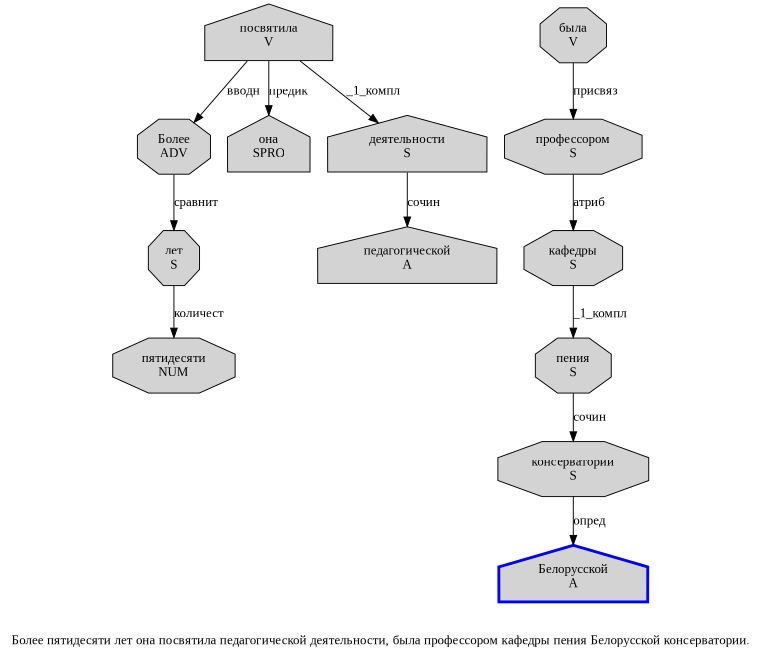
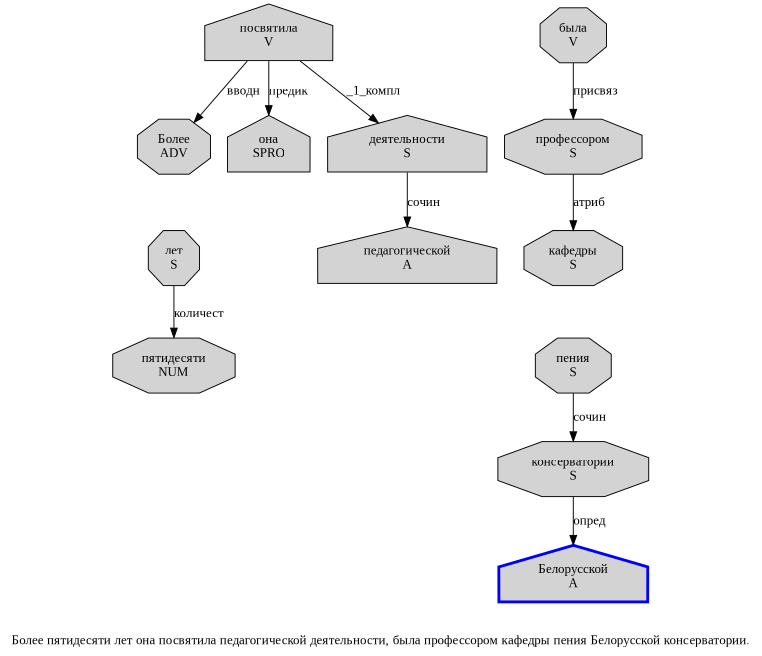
(174, 198) -> none
(573, 307) -> none
